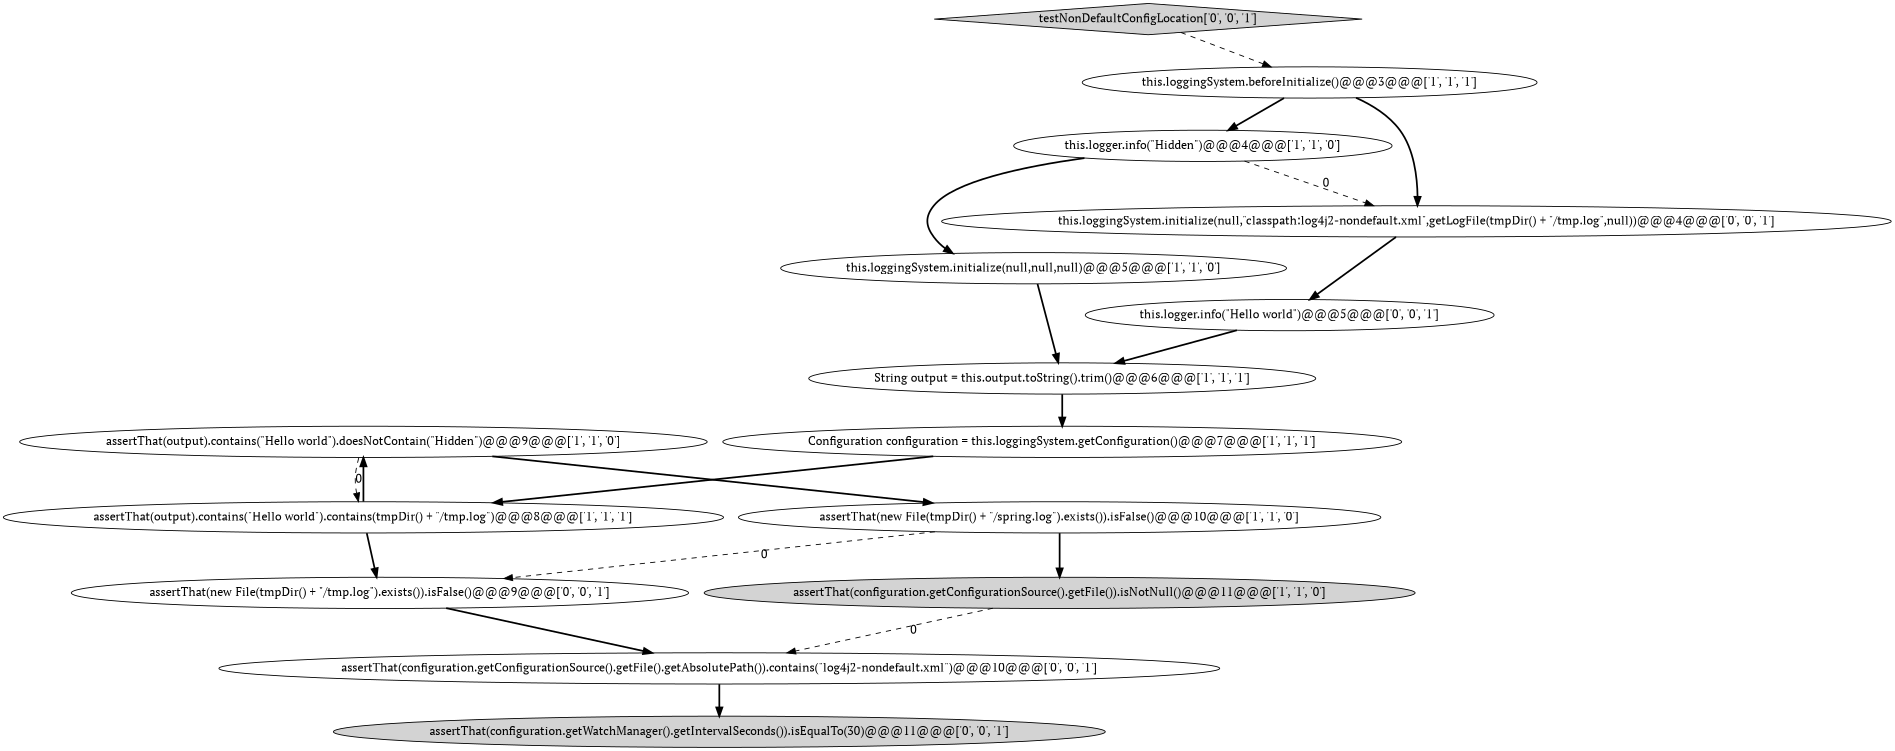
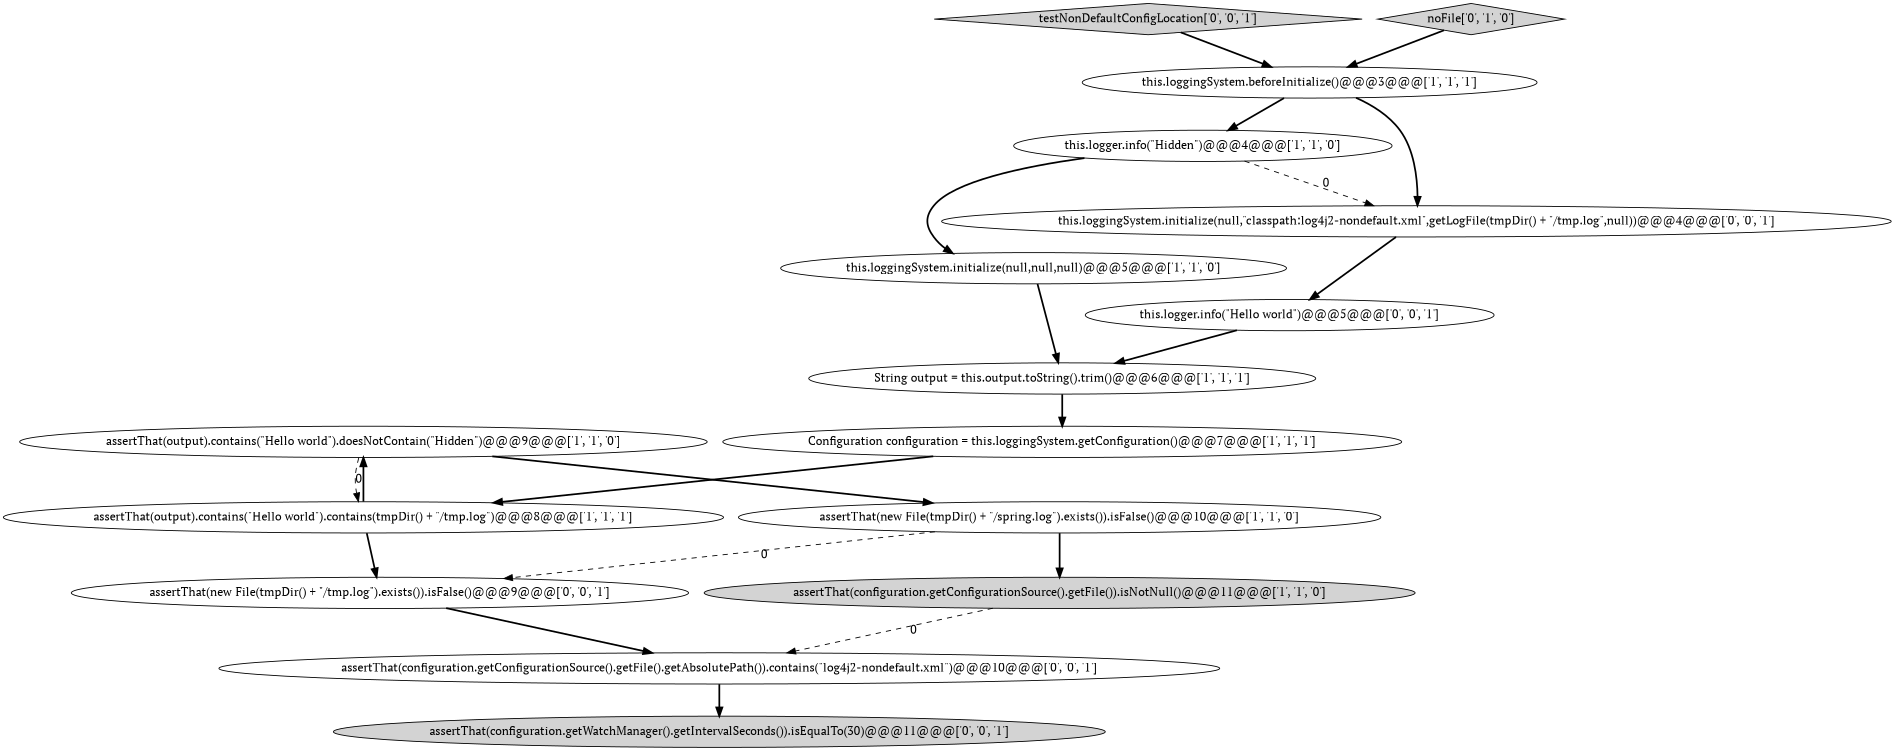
none -> (1471, 19)
(1222, 48) -> (1222, 48)
